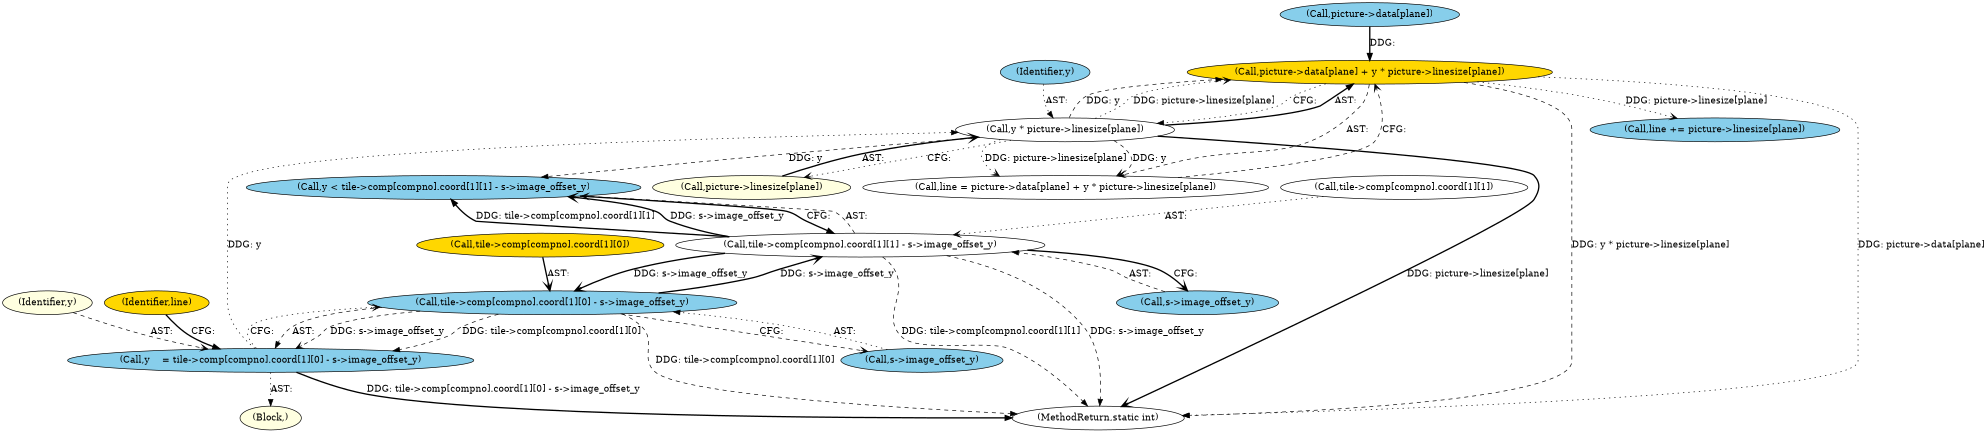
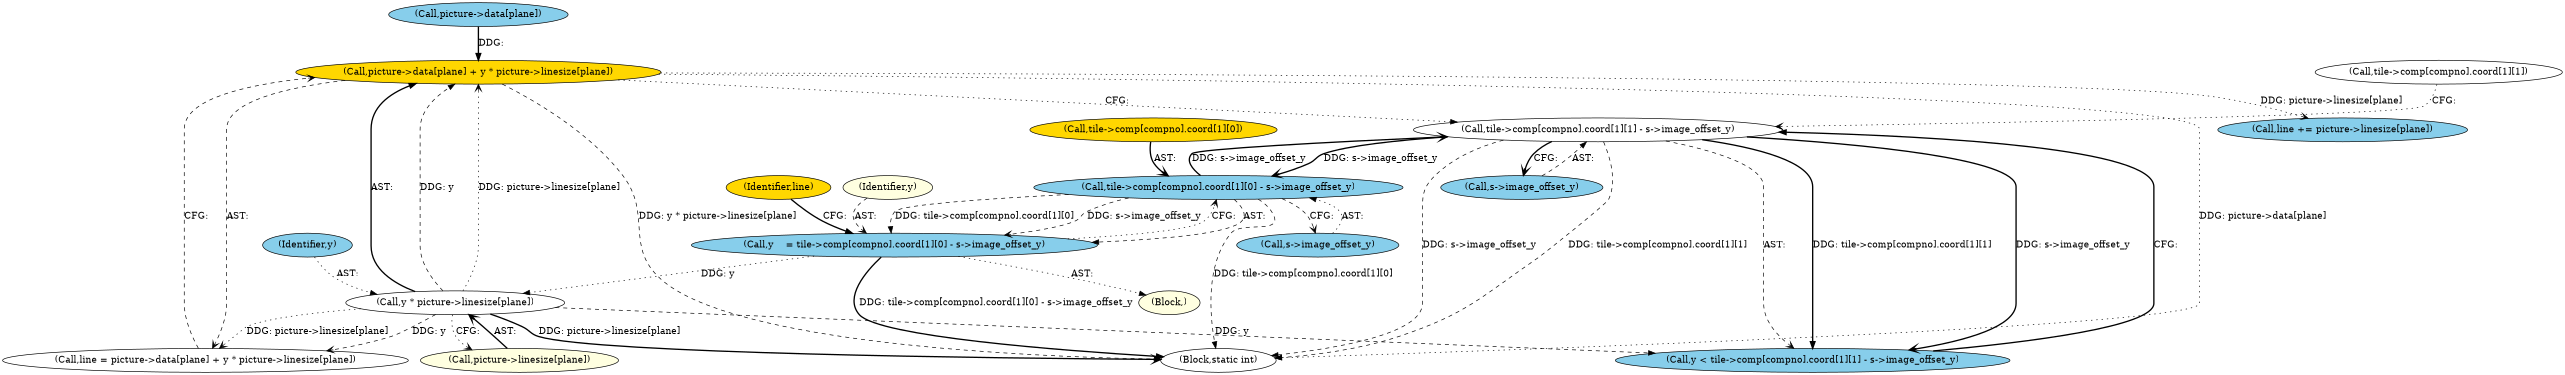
(1247, 113) -> (1034, 101)
(1178, 216) -> (2446, 101)
(1098, 418) -> (1218, 360)
